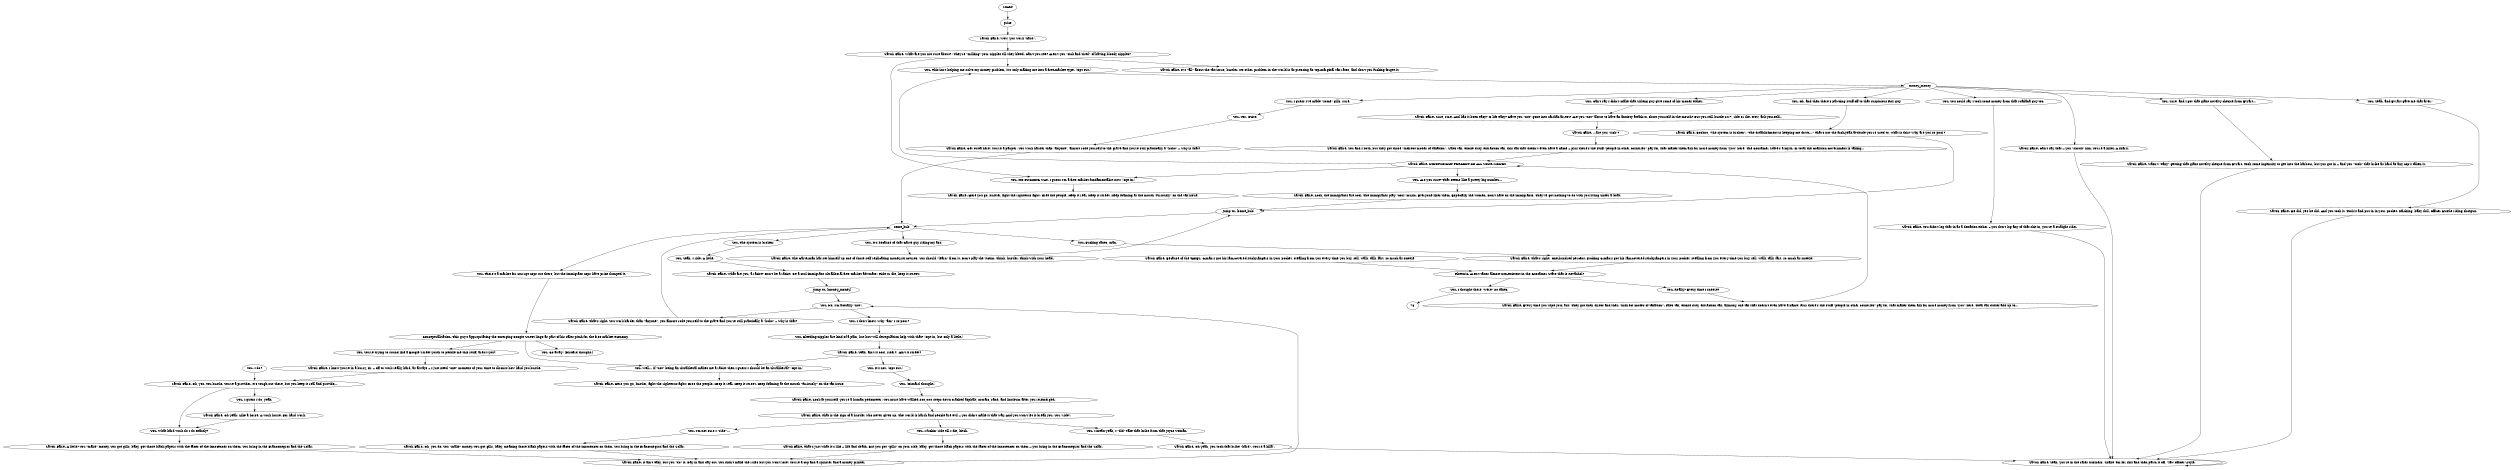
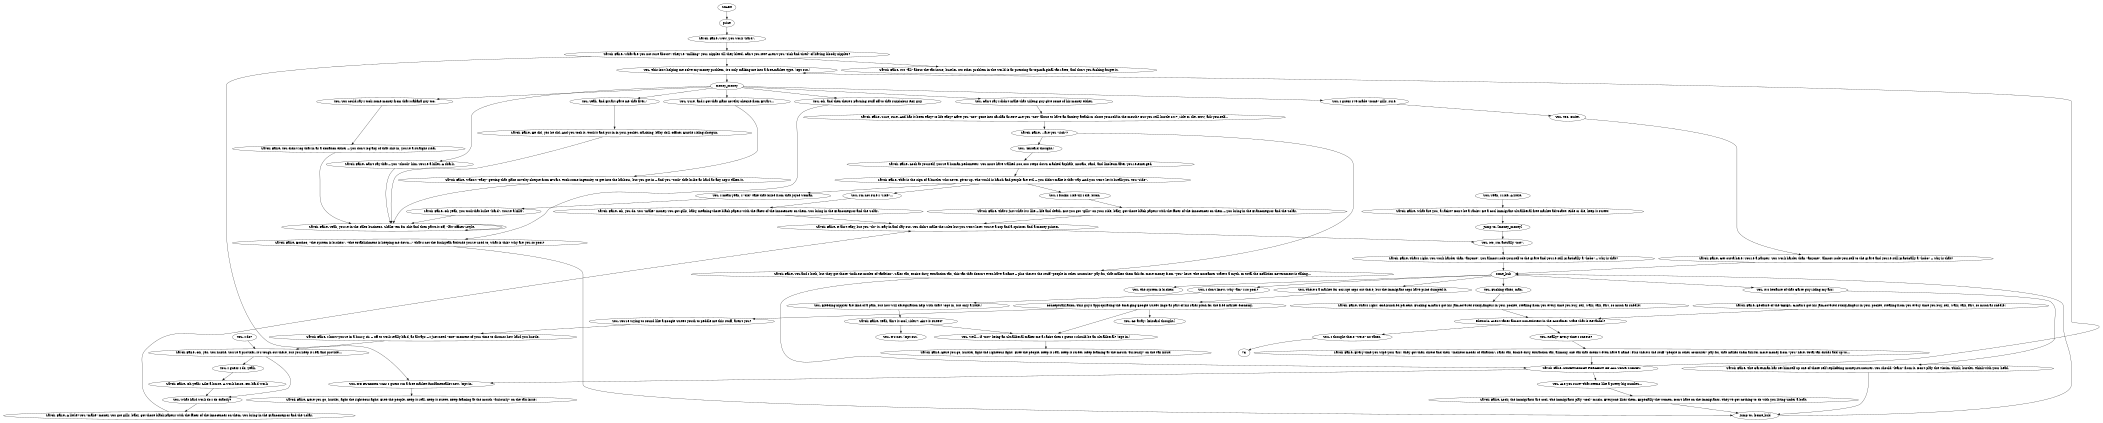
(725, 250) -> none
(859, 313) -> (1358, 281)
(900, 376) -> (1041, 140)
